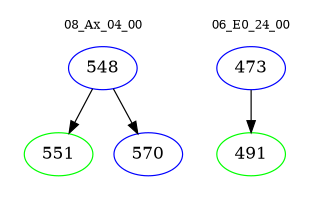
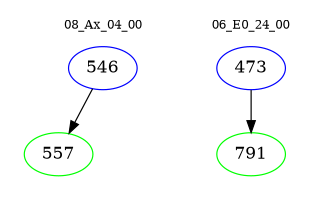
(103, 68) -> (103, 68)
(59, 154) -> (59, 154)
(148, 154) -> none
(251, 154) -> (251, 154)
